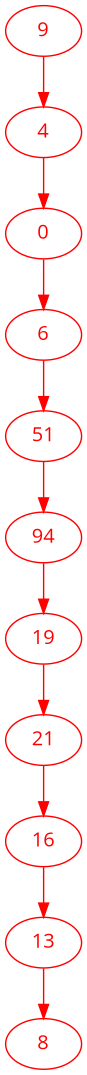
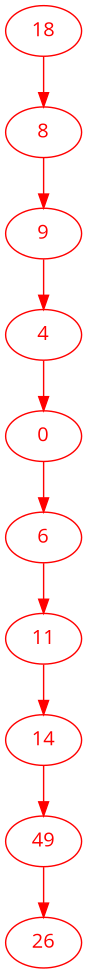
none -> (44, 176)
(44, 436) -> (44, 639)
(44, 537) -> (44, 740)
(44, 639) -> (44, 841)
(44, 740) -> (44, 943)
(44, 841) -> none
(44, 943) -> (44, 31)
